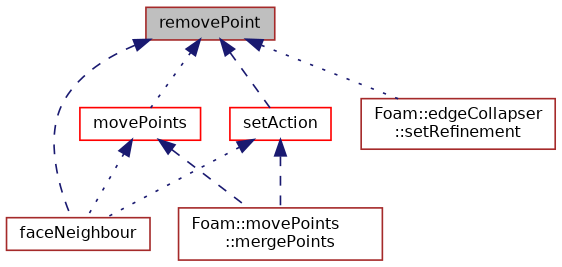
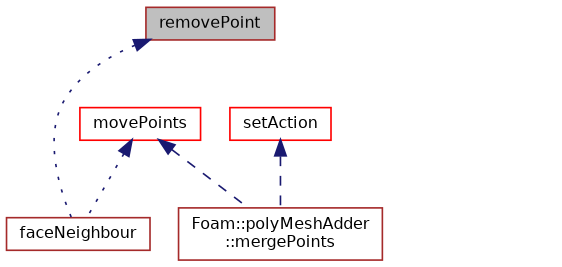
(170, 80) -> none
(250, 80) -> none
(58, 115) -> (58, 115)
(458, 124) -> none
(172, 183) -> none
(280, 234) -> (280, 234)
